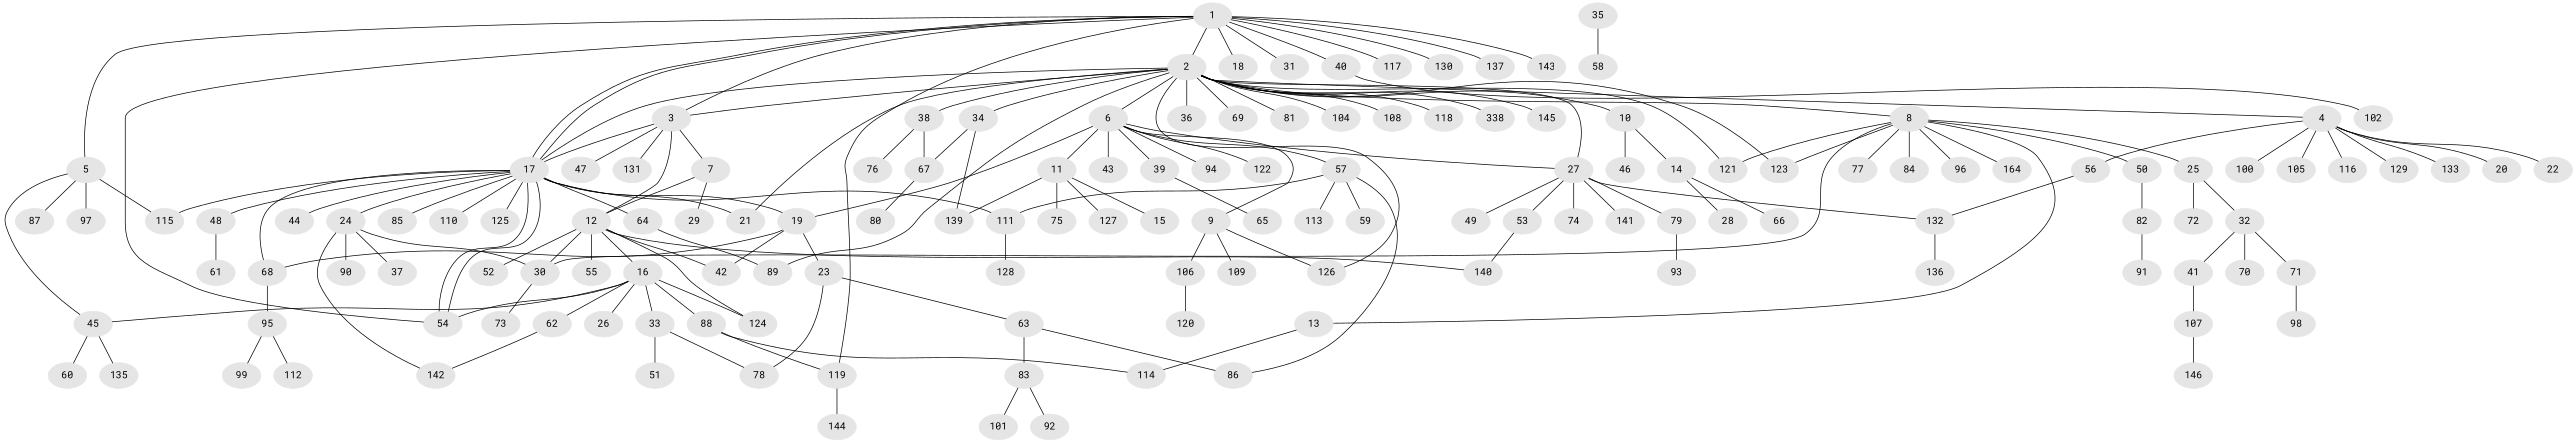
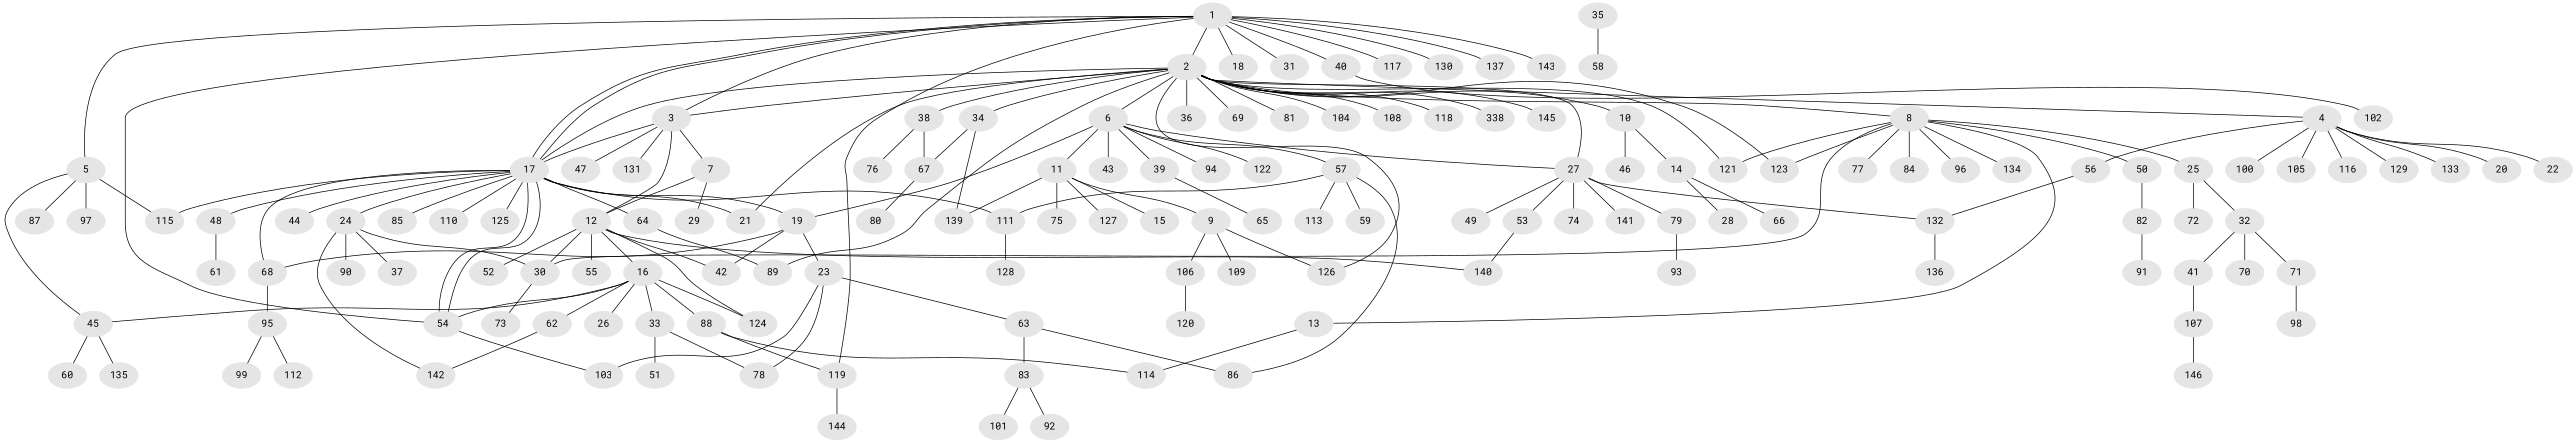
(1286, 155) -> (1137, 196)
(2012, 170) -> (2012, 170)
none -> (604, 376)
